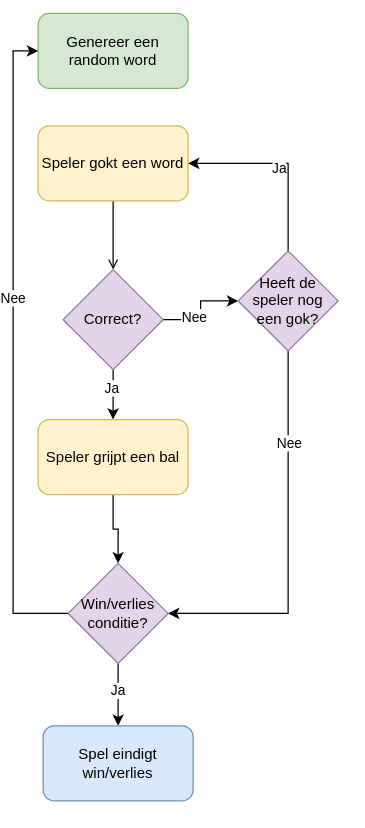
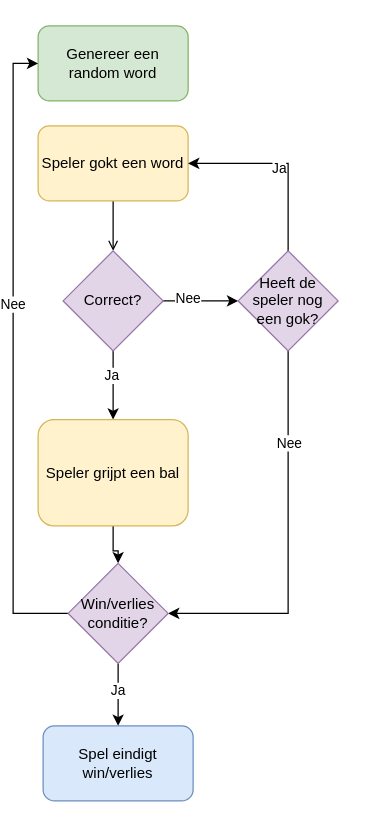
(113, 51) -> (113, 63)
(113, 319) -> (113, 301)
(113, 457) -> (113, 473)
